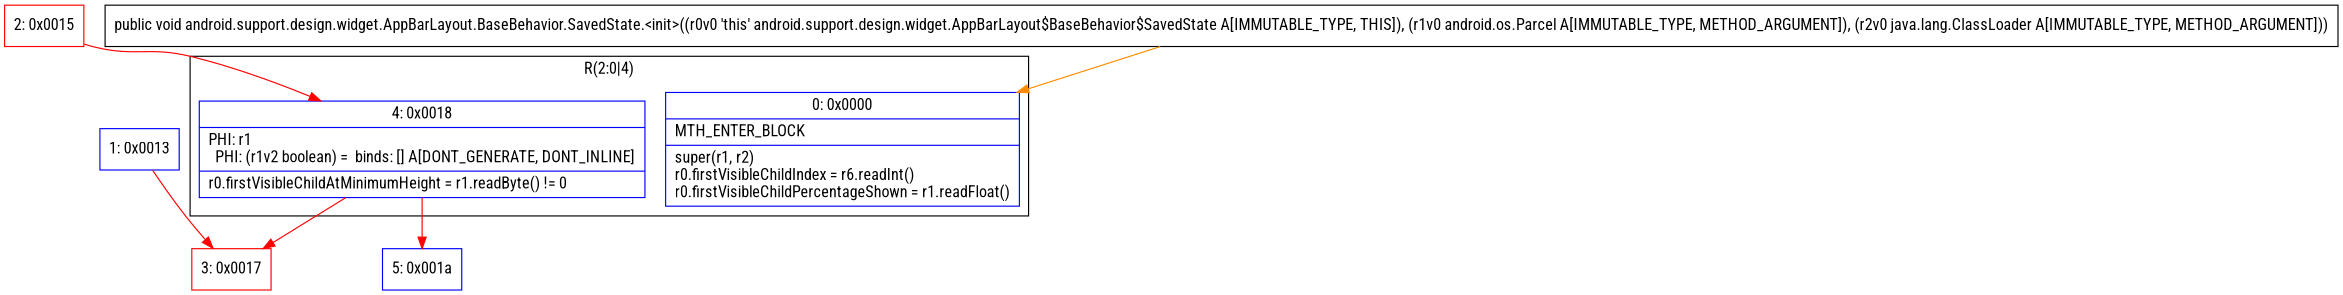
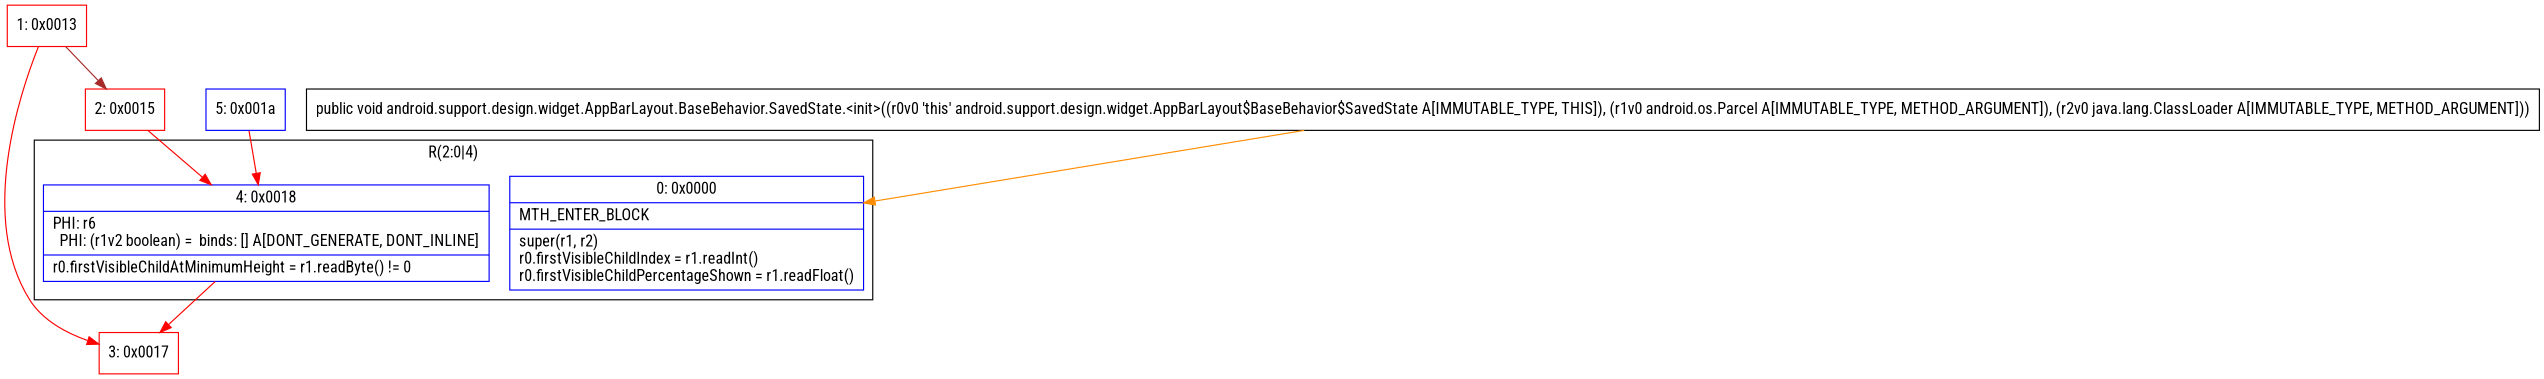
none -> (82, 64)
(232, 140) -> (76, 224)
(140, 149) -> (47, 26)
(795, 175) -> (639, 259)
(422, 223) -> (253, 152)
